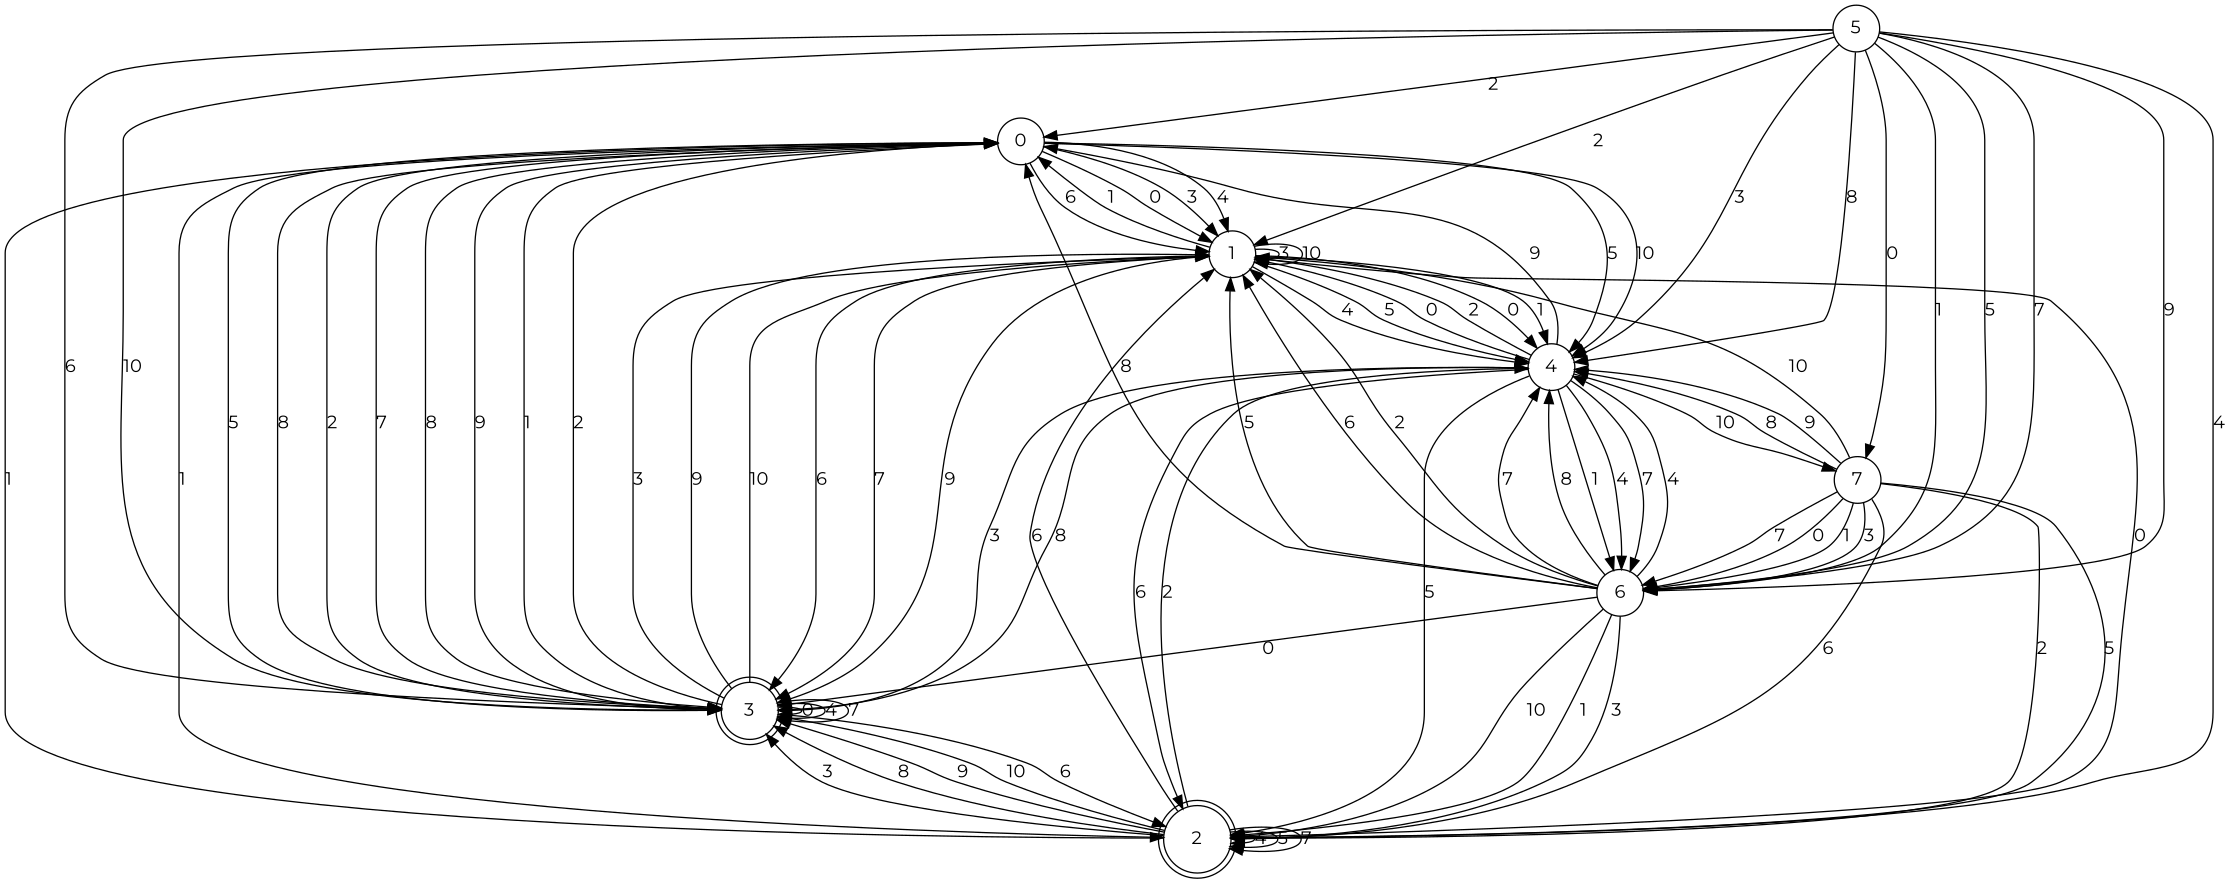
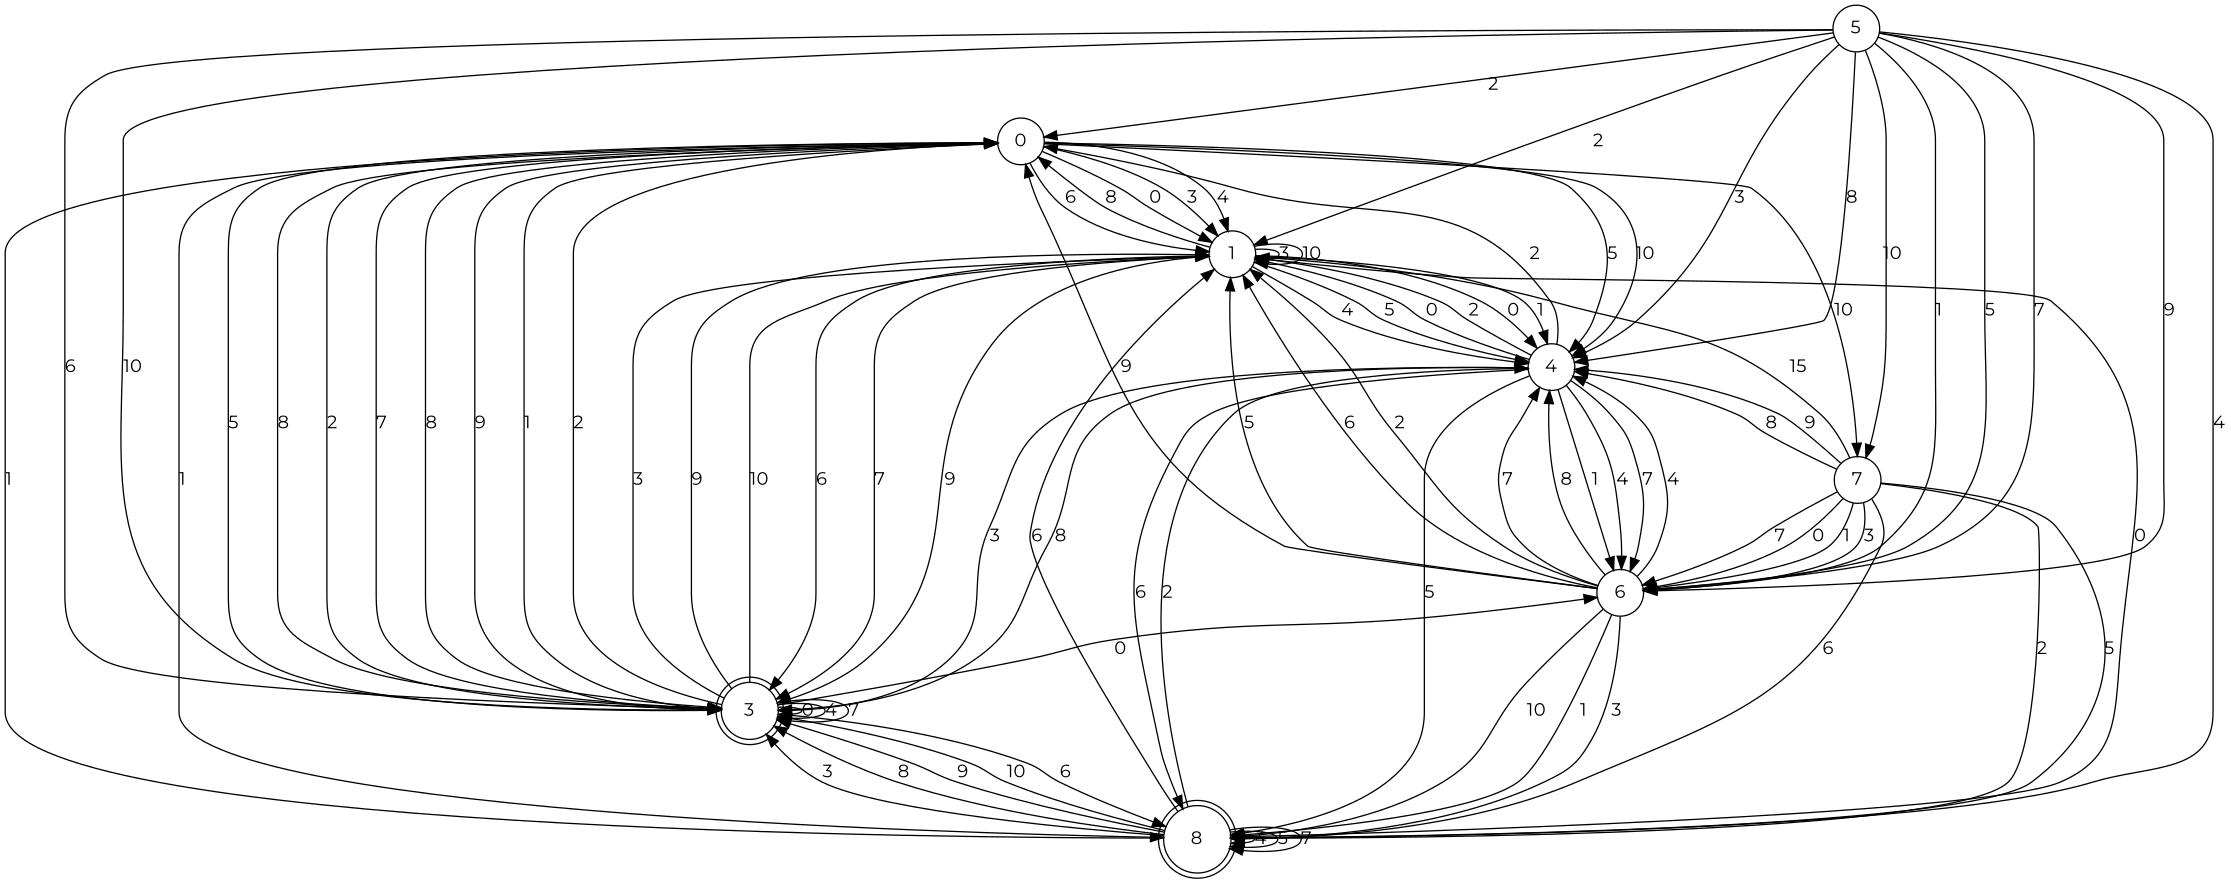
(1112, 198) -> (1112, 198)
(1535, 254) -> (1535, 254)
(1893, 254) -> (1893, 254)
(1127, 367) -> (1127, 367)
(1799, 367) -> (1799, 367)
(1698, 421) -> (1590, 173)
(1194, 651) -> (1178, 632)
(1197, 839) -> (1197, 839)
